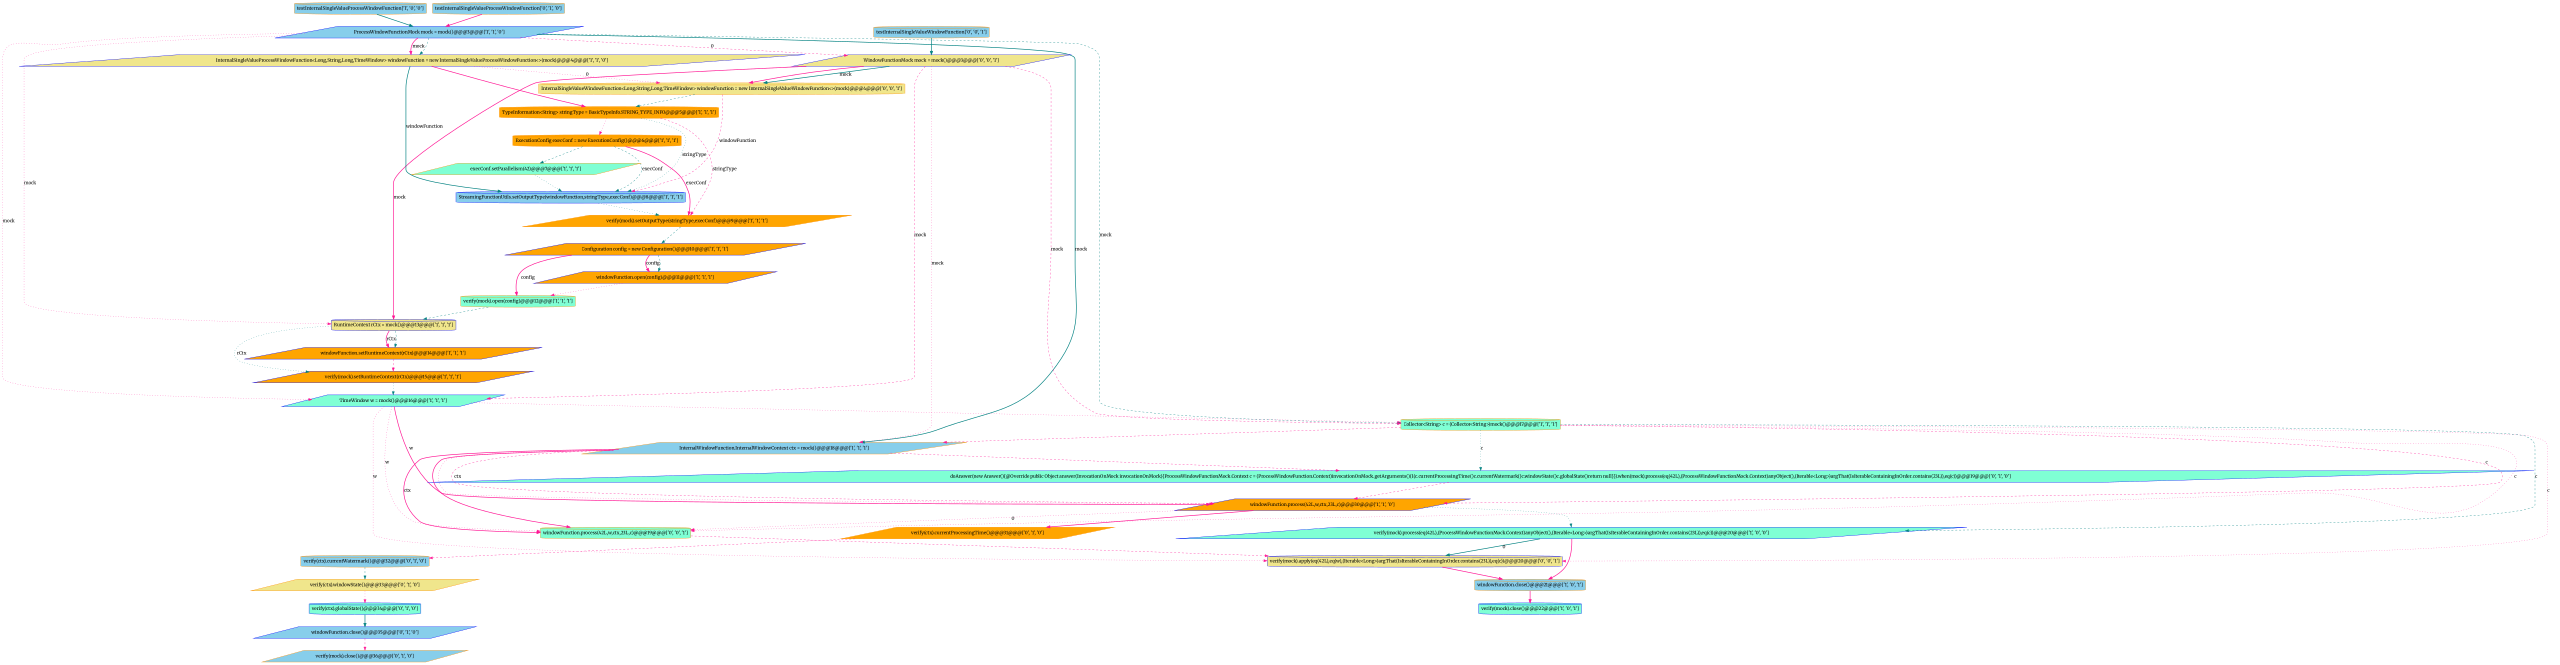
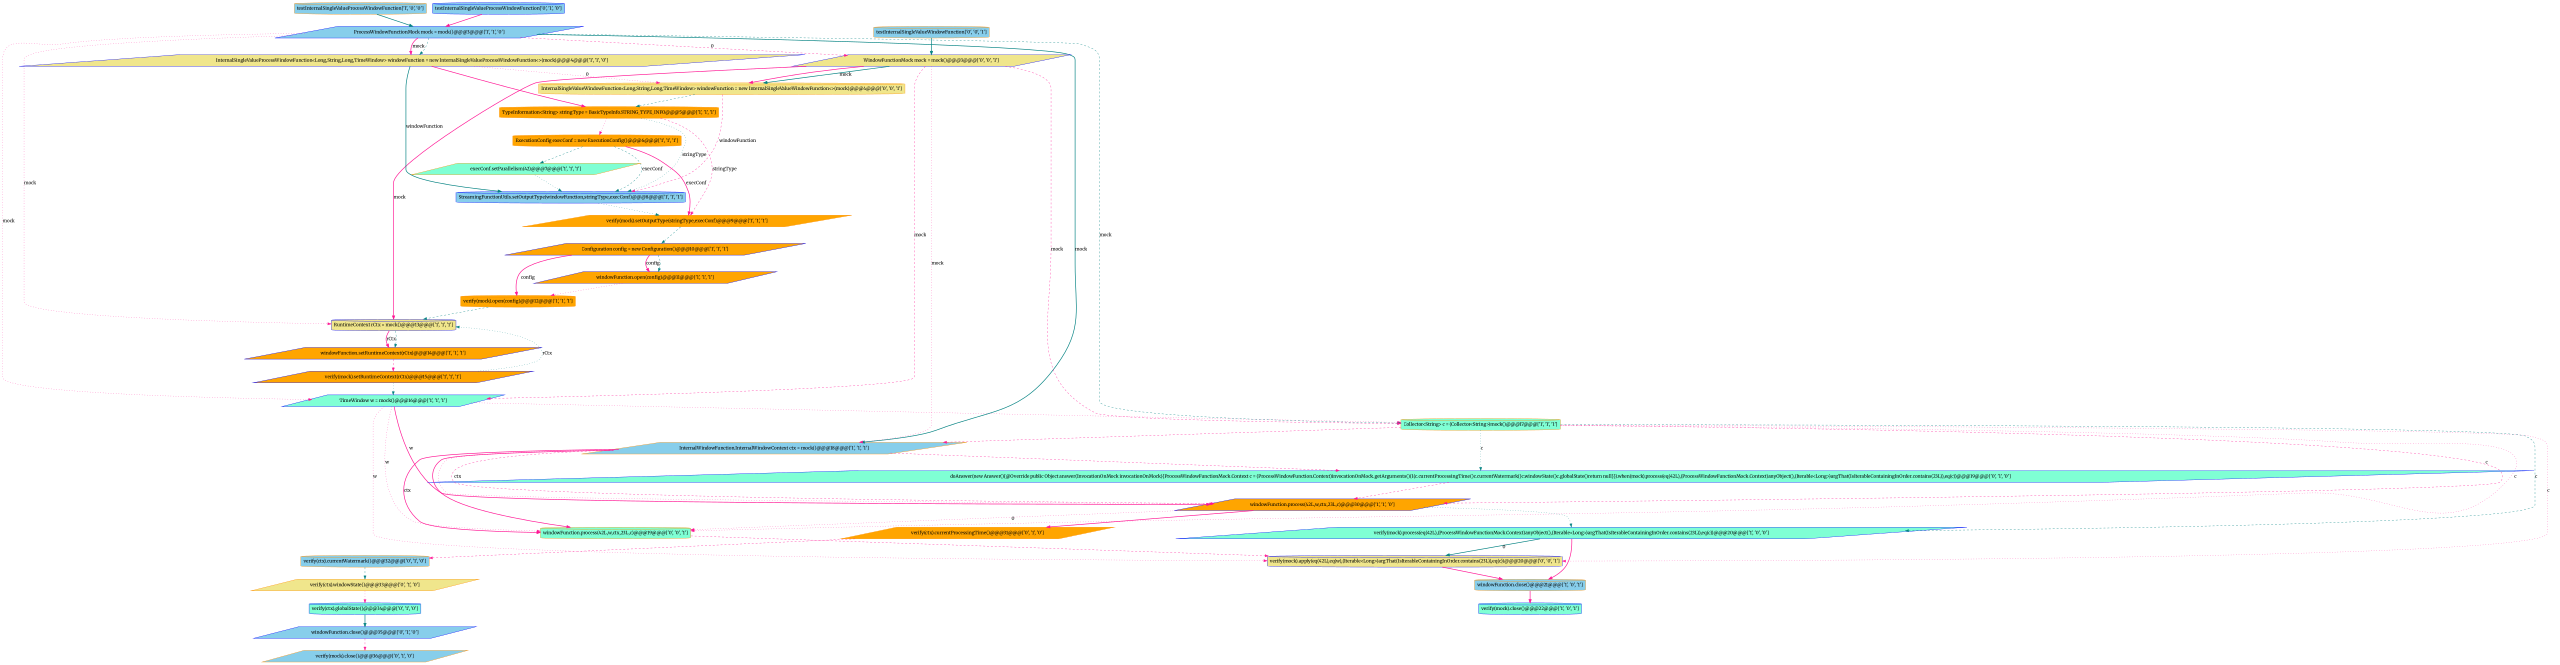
(499, 8) -> (499, 8)
(518, 301) -> (518, 301)
(243, 343) -> (537, 345)
